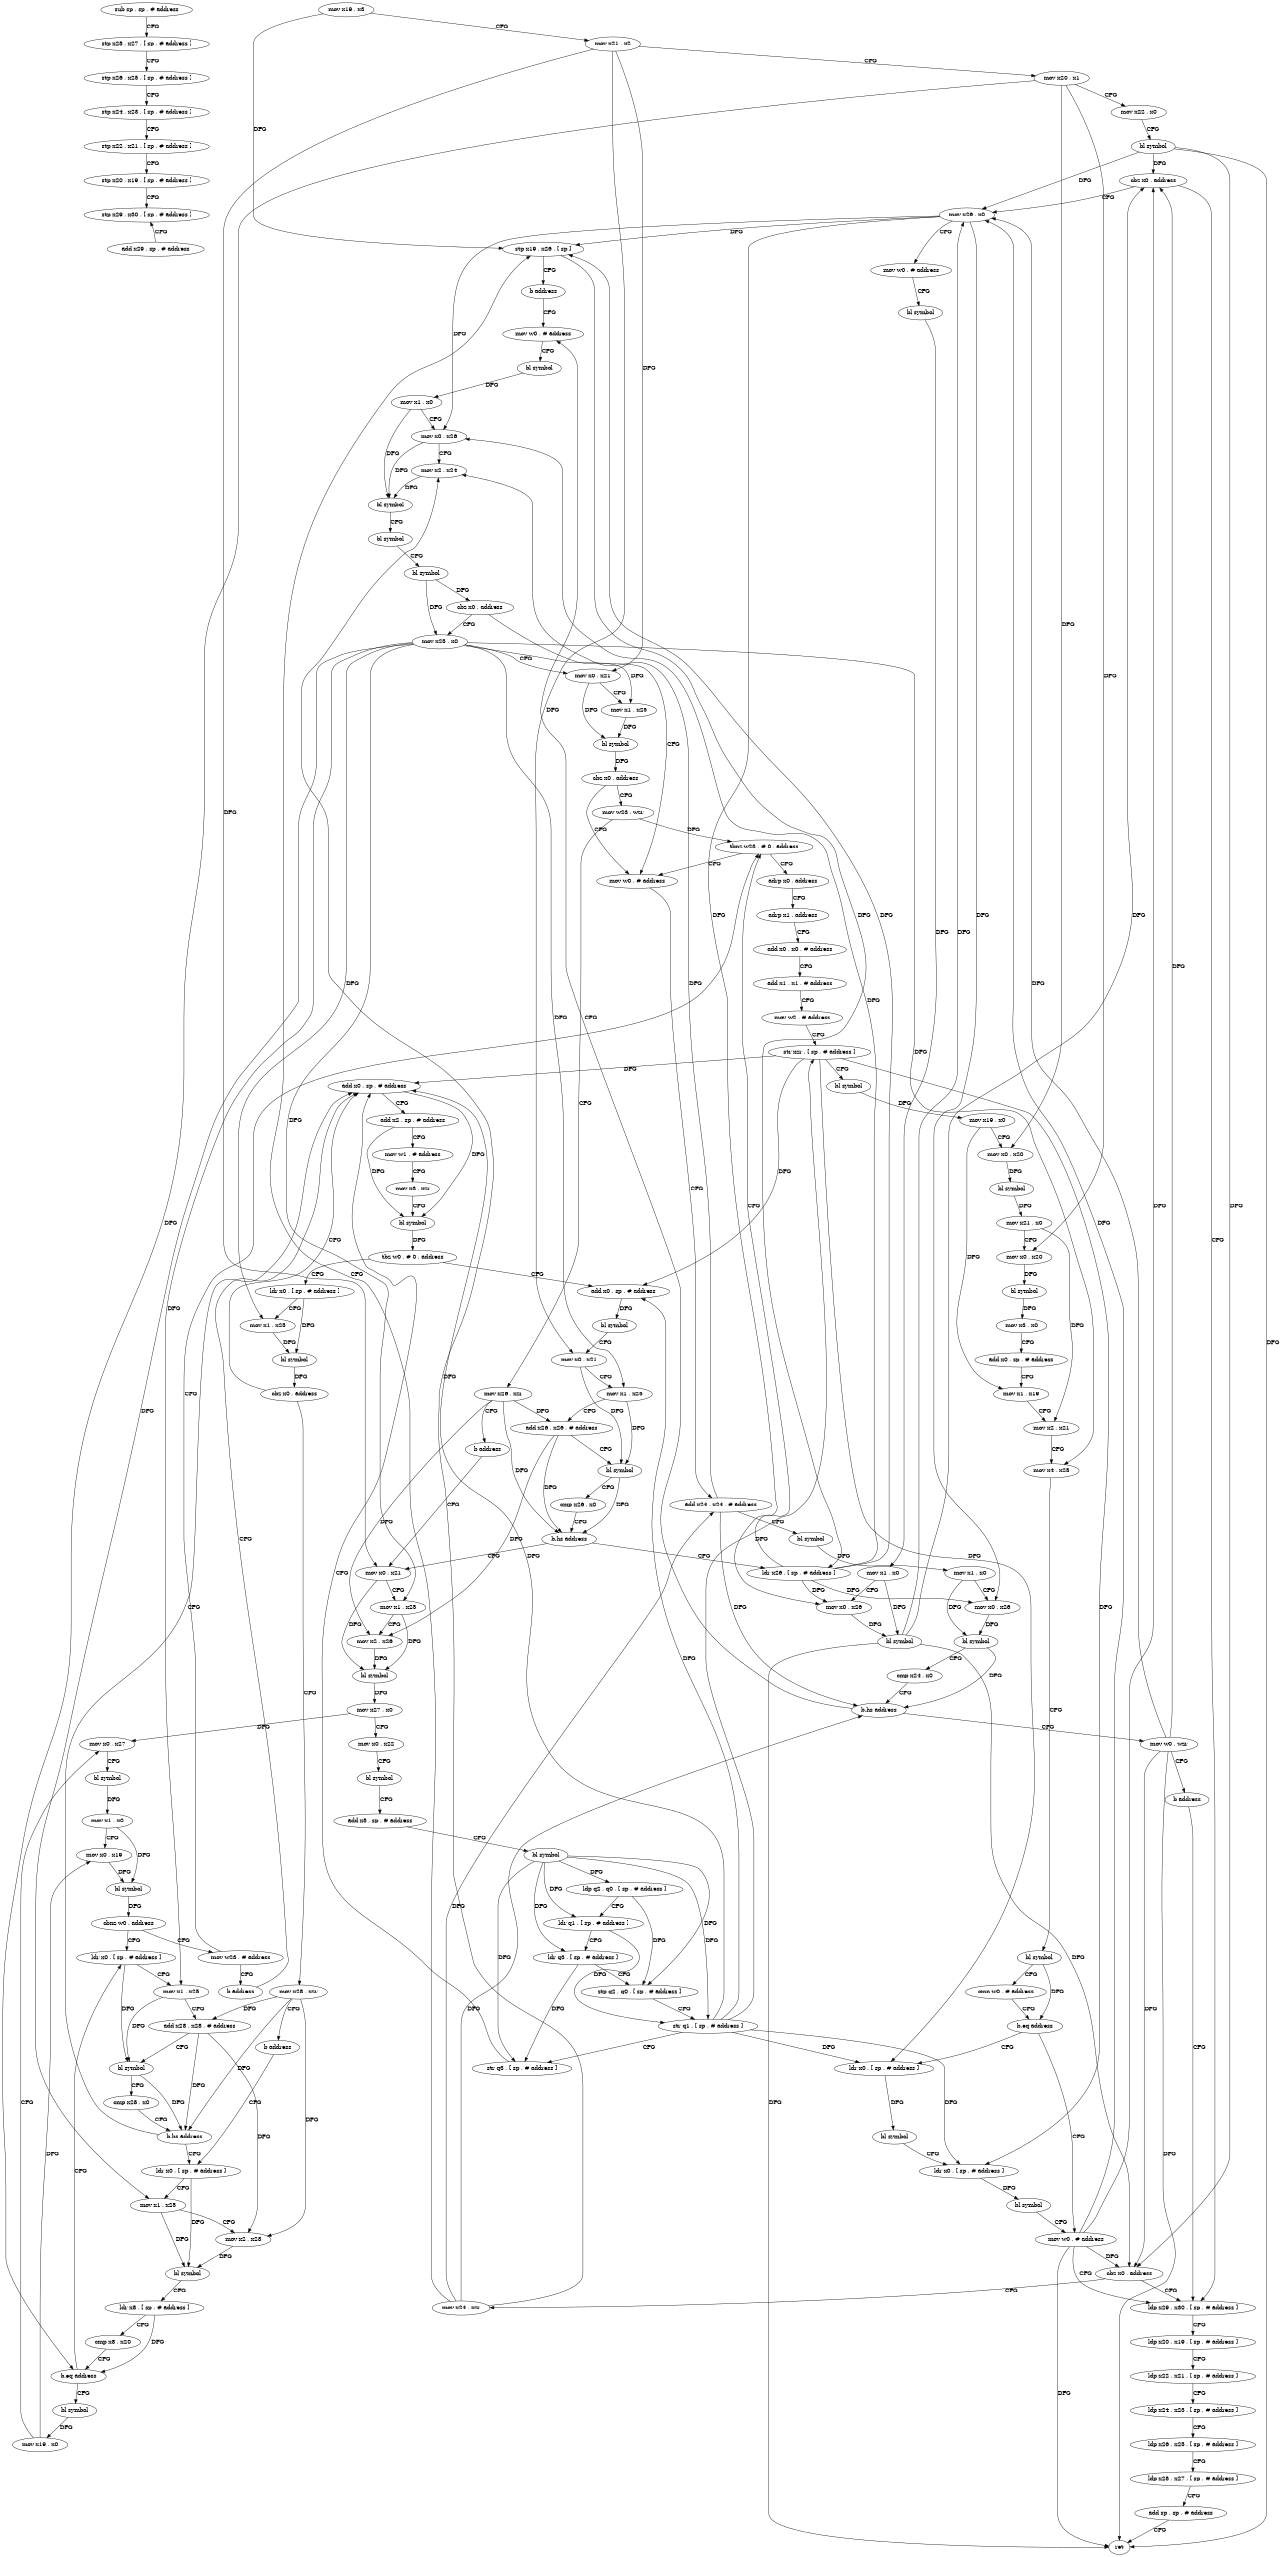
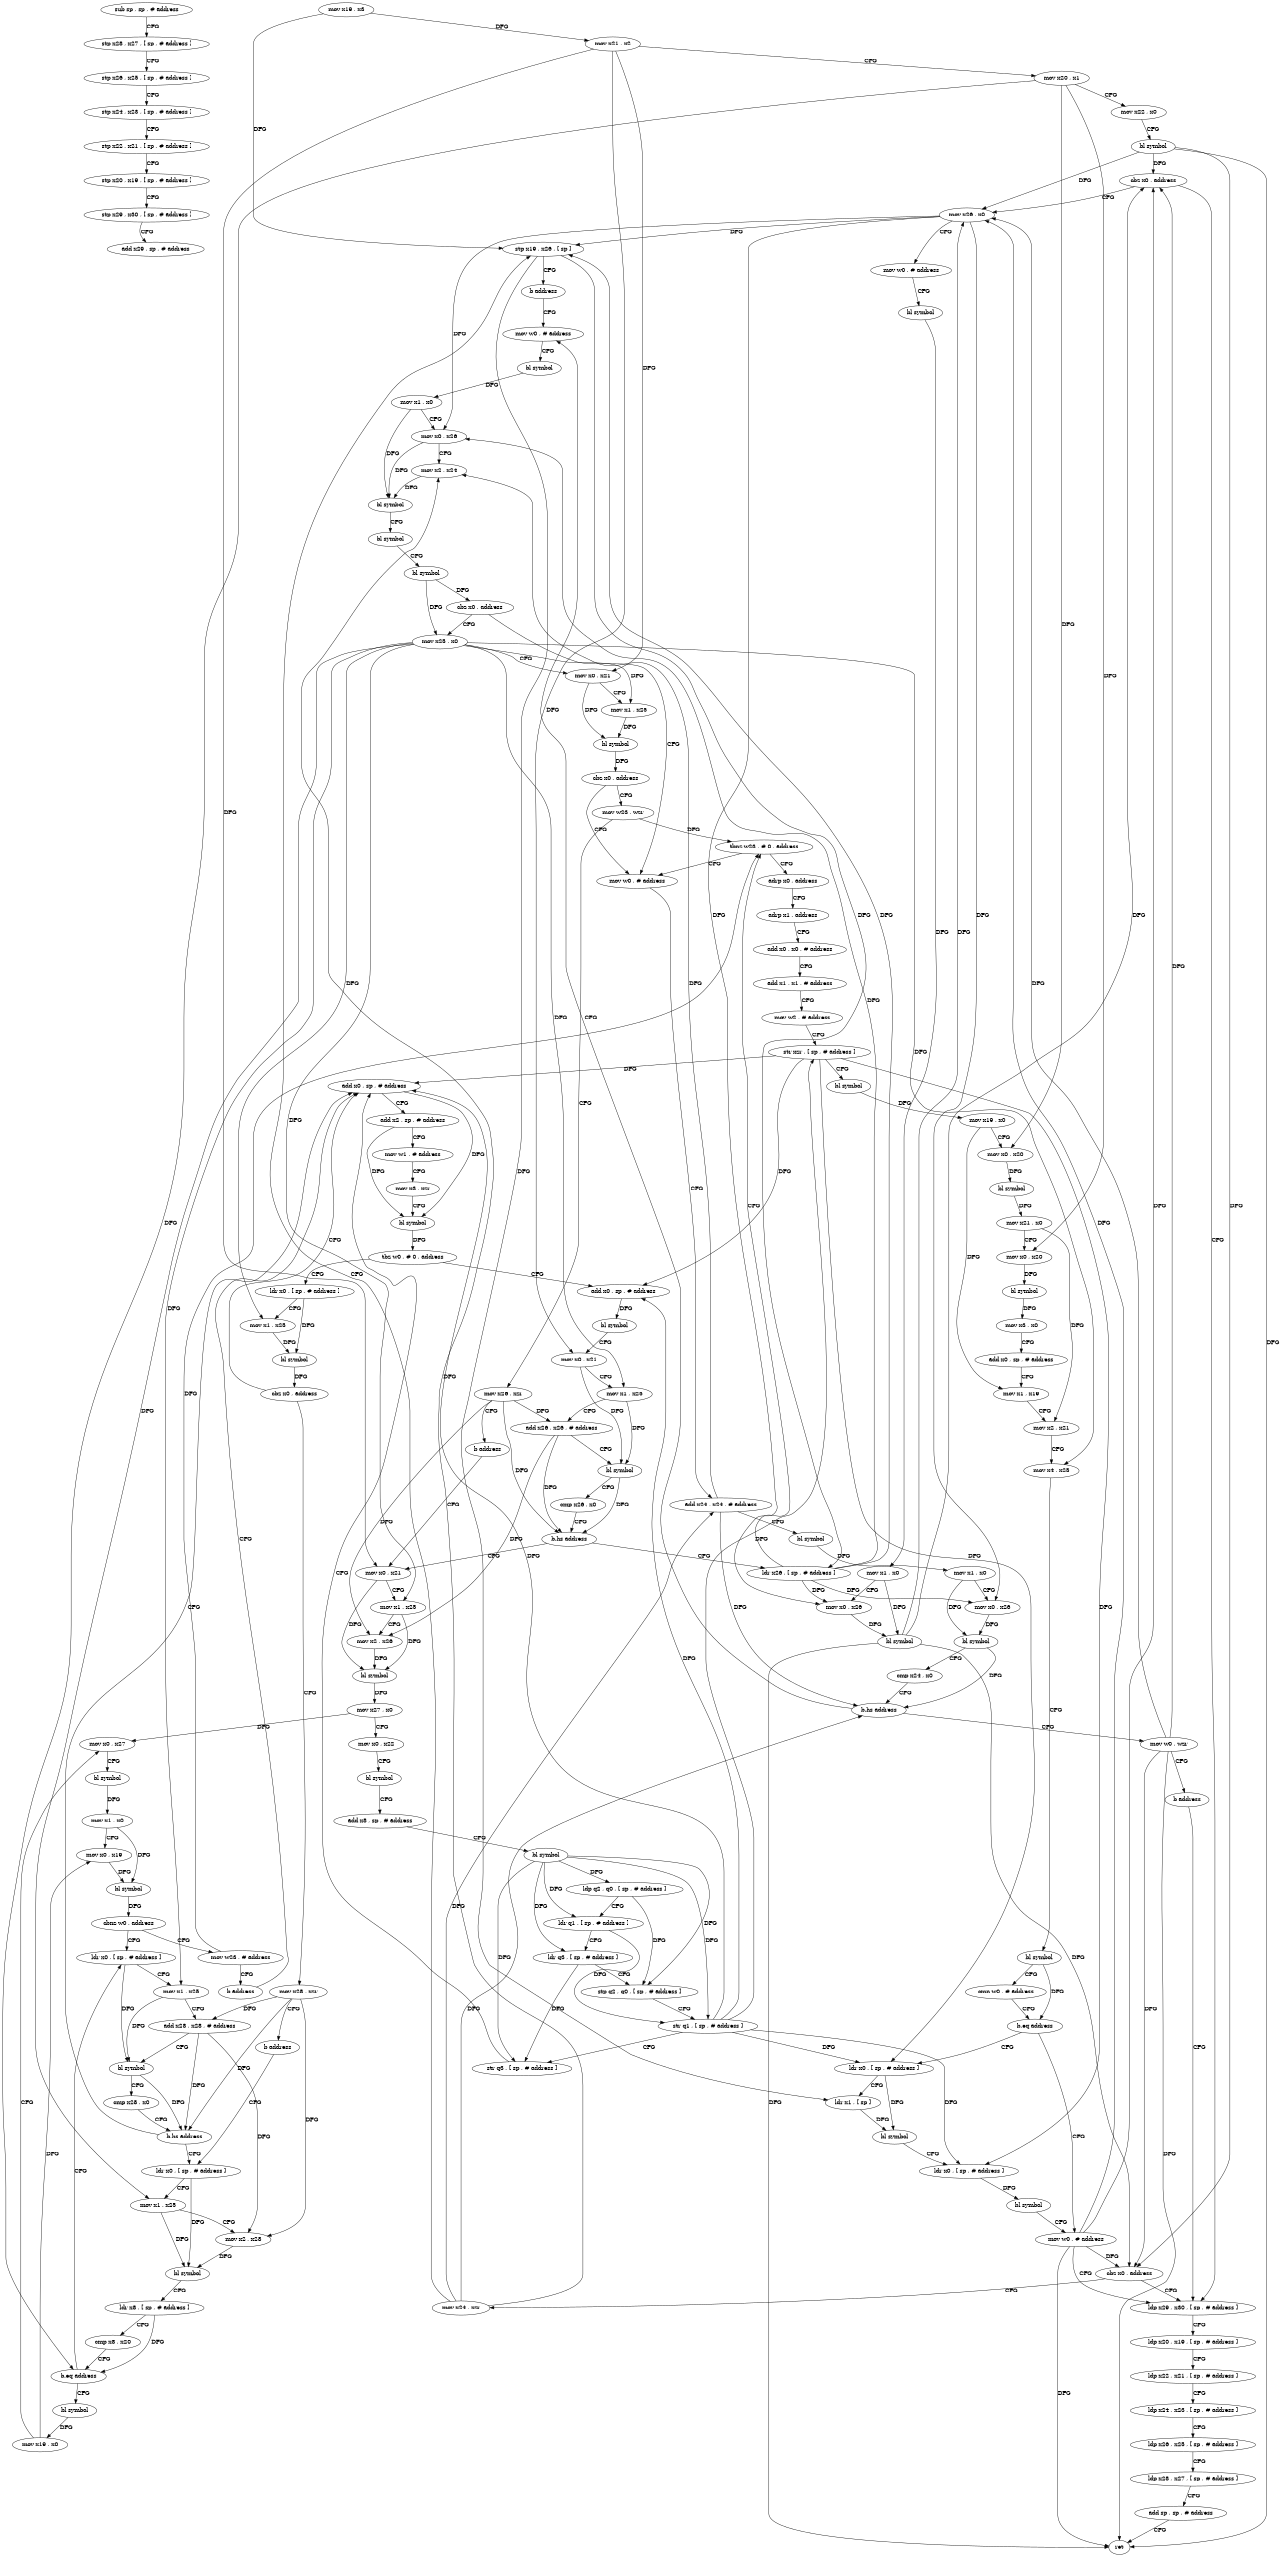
(502, 27) -> (502, 27)
(154, 234) -> (140, 231)
(191, 1394) -> (191, 1394)
none -> (853, 2103)
